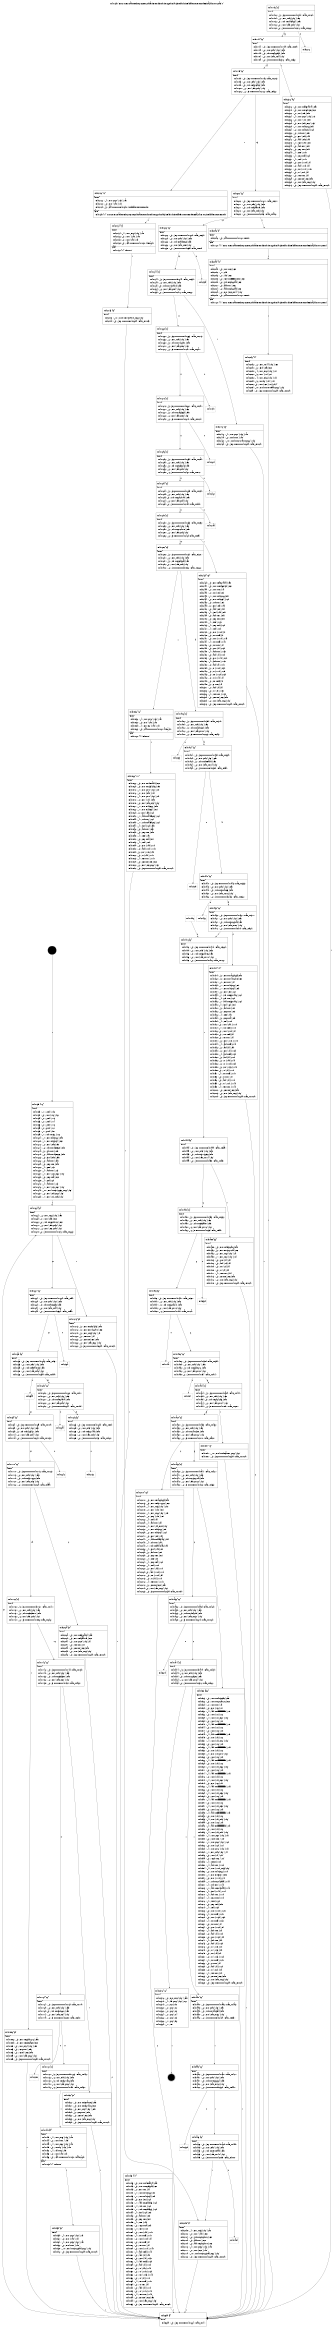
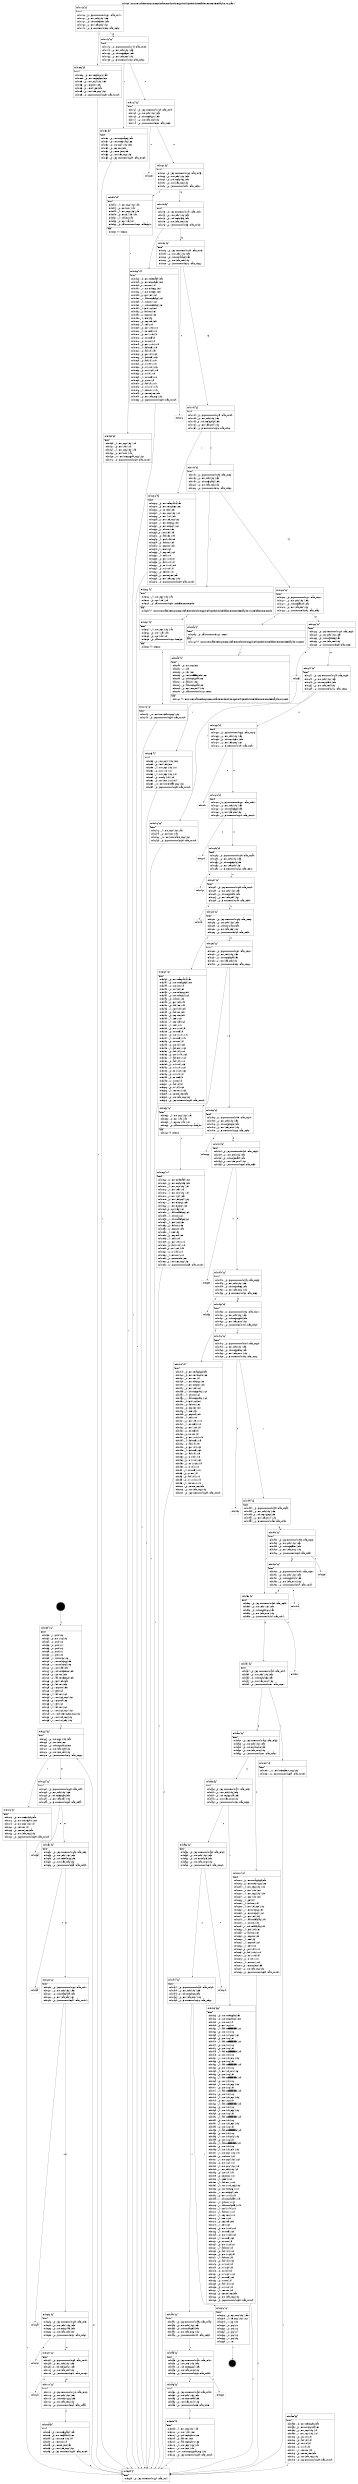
none -> (180, 215)
(268, 330) -> (228, 703)
(194, 929) -> (236, 1434)
(225, 1199) -> (265, 1558)
(125, 1292) -> (141, 1592)
(29, 1407) -> (65, 2344)
(31, 1542) -> none
(234, 2240) -> none
